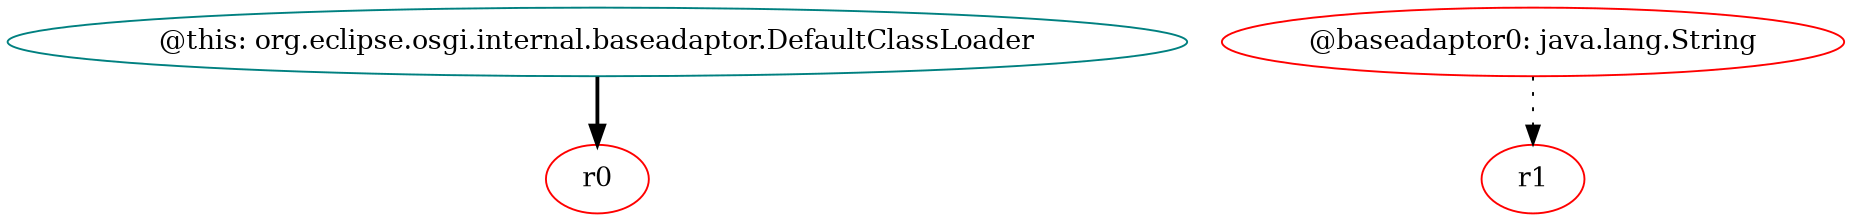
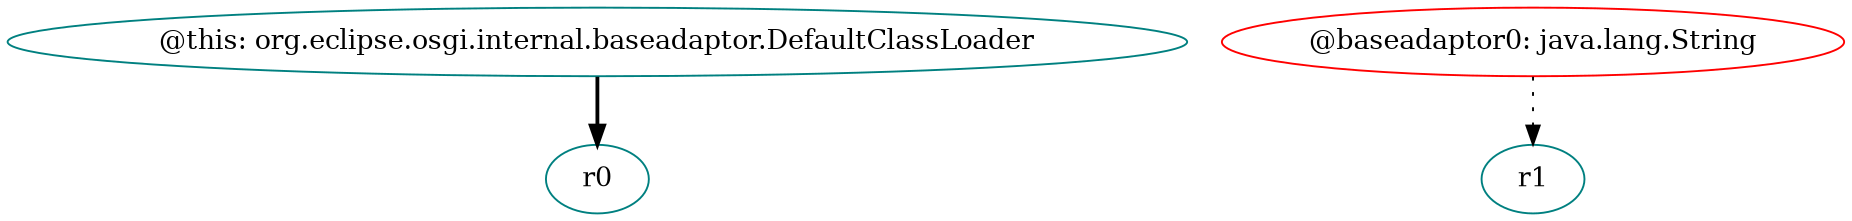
(597, 179) -> (597, 179)
(1533, 179) -> (1533, 179)
